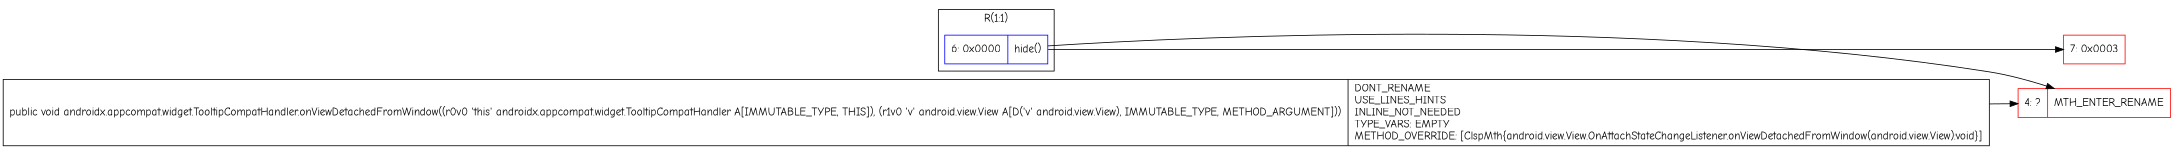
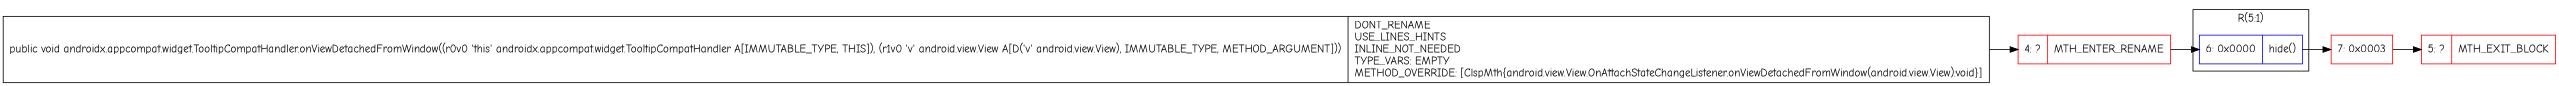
(996, 19) -> (2251, 19)
(1549, 36) -> (2181, 50)
none -> (2488, 50)
